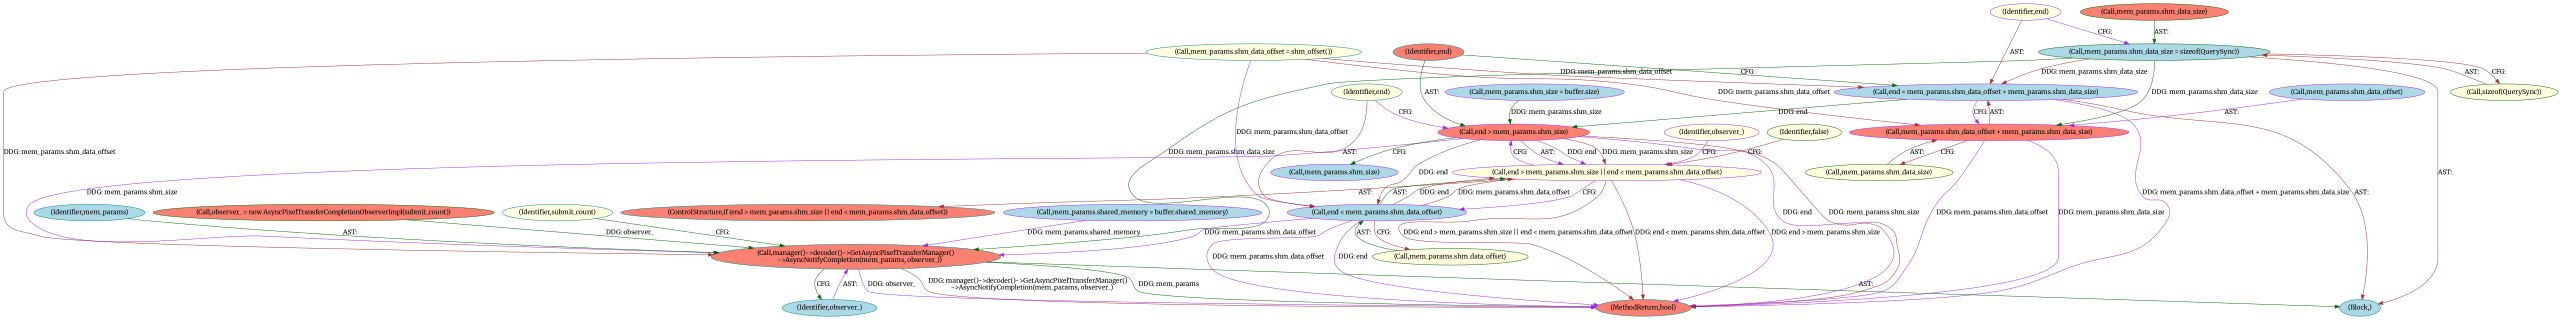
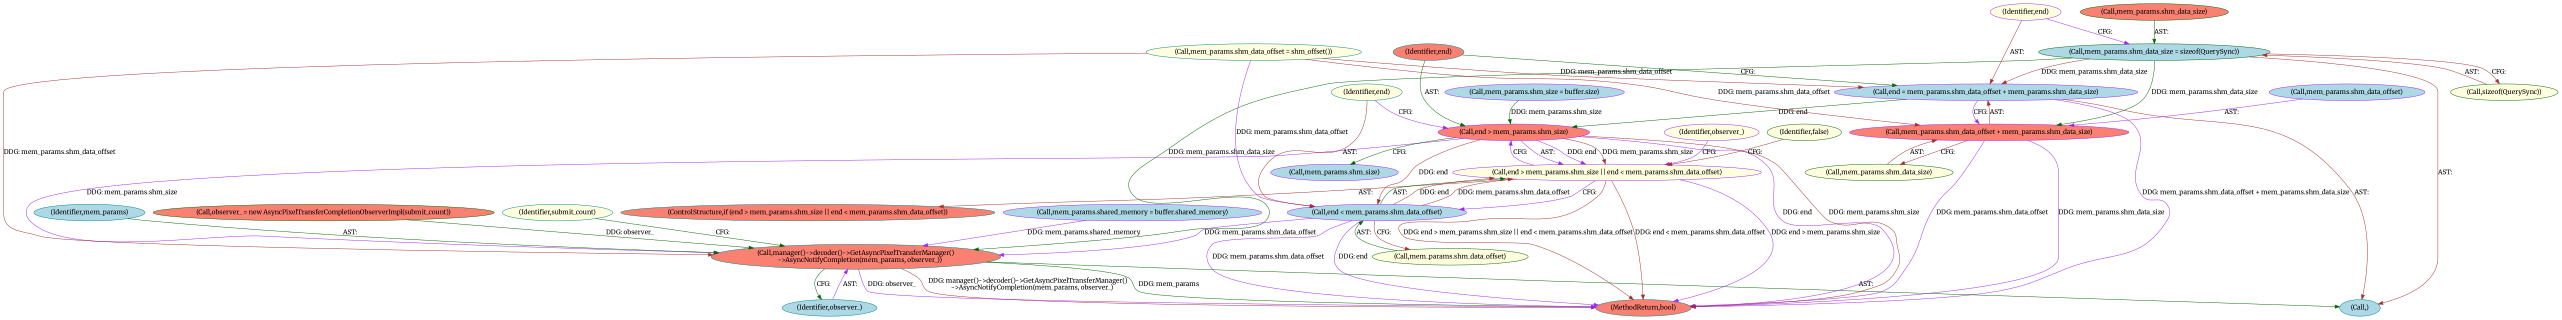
(2360, 308) -> (2360, 308)
